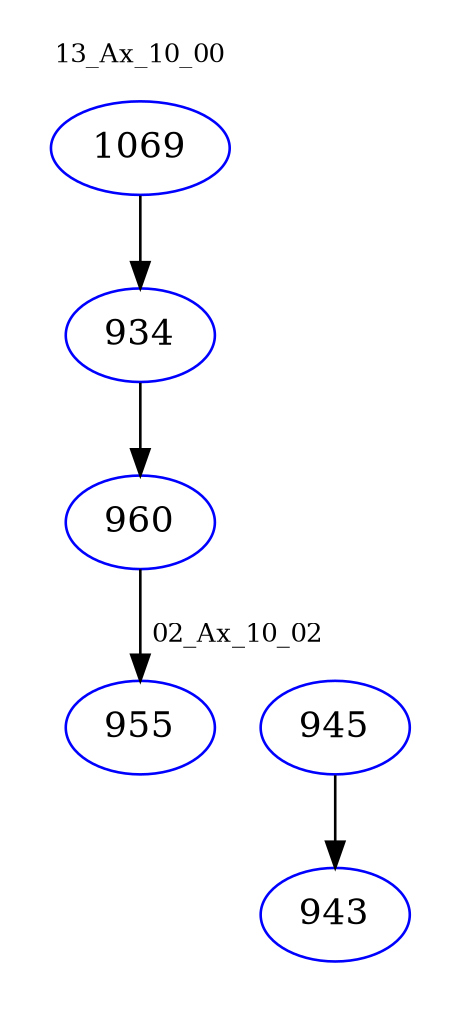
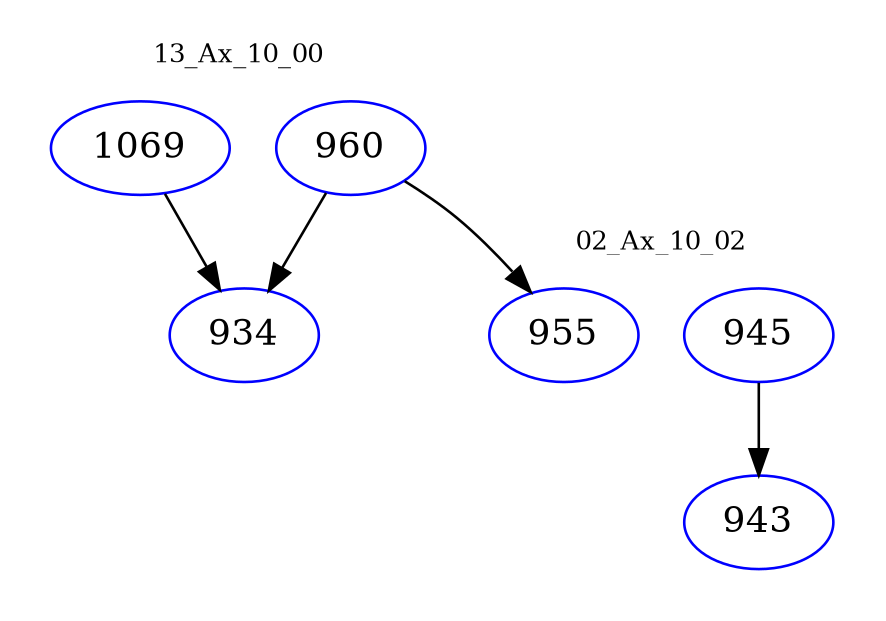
(140, 416) -> (304, 230)
